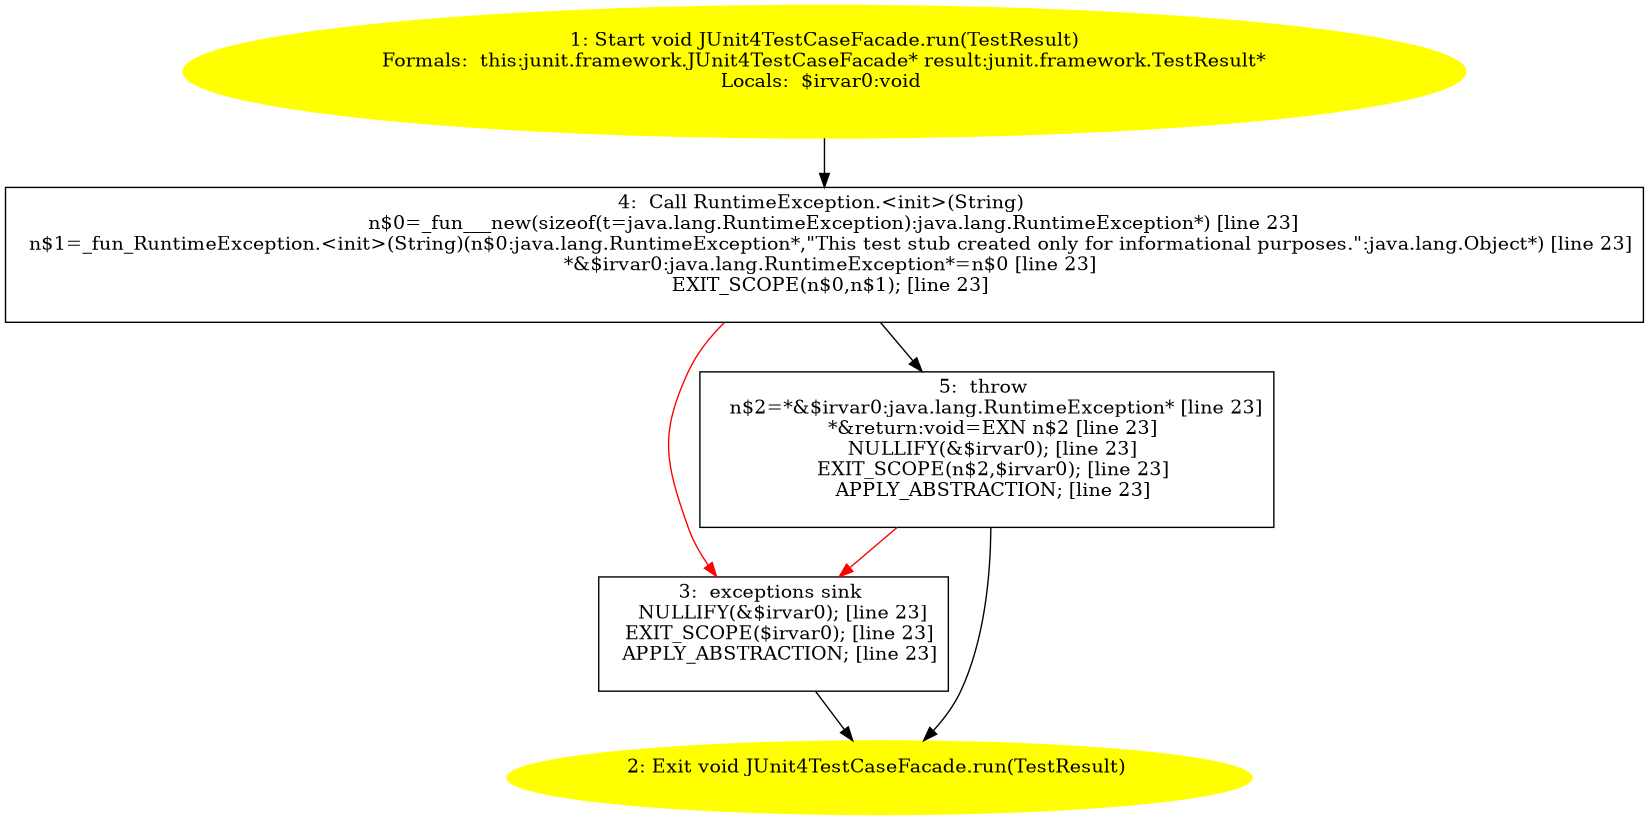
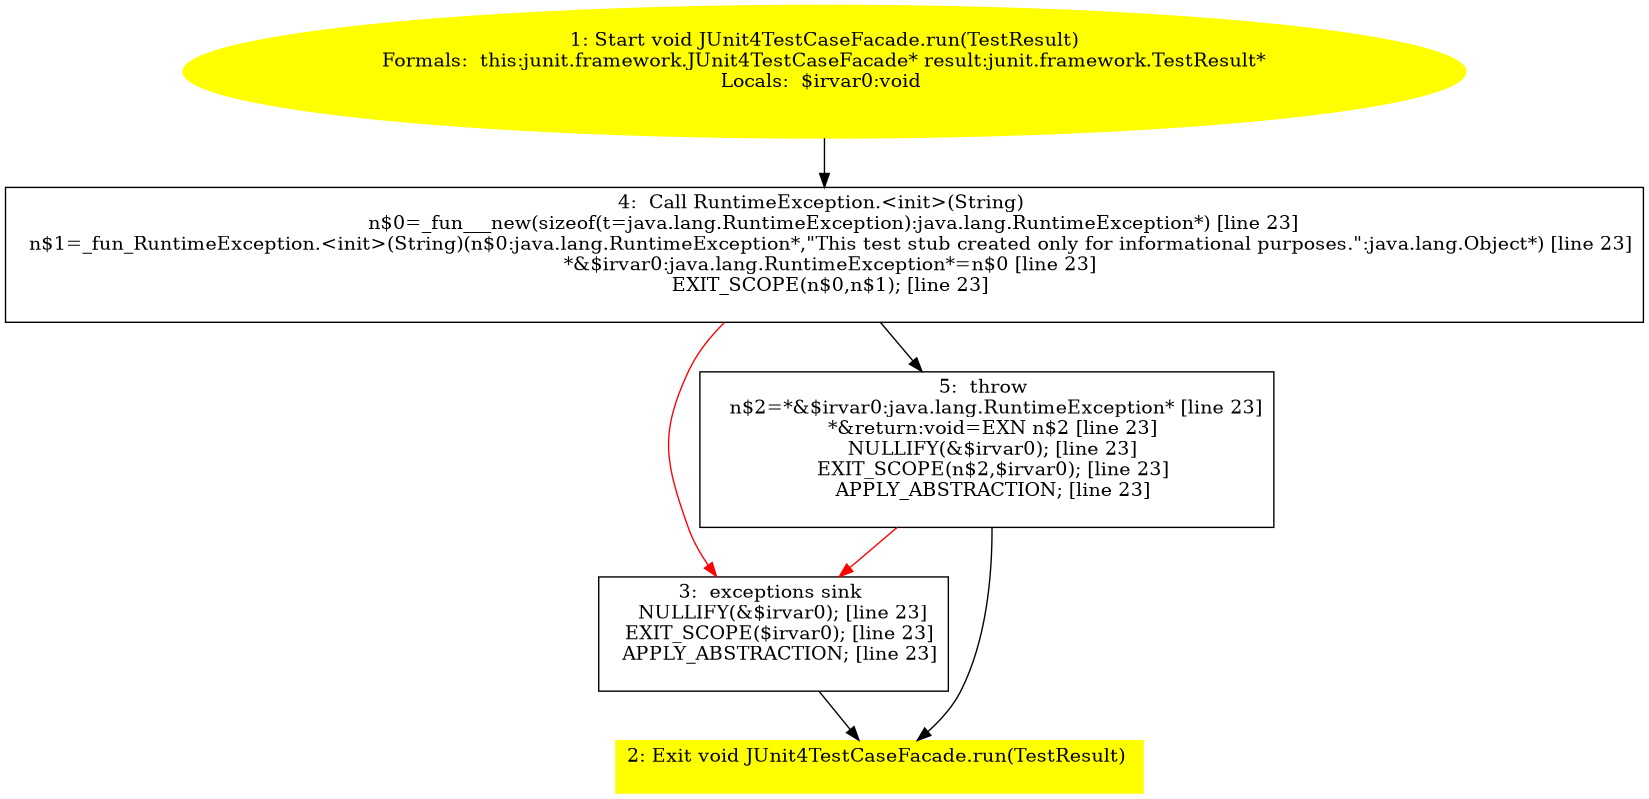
(880, 778) -> (880, 767)
